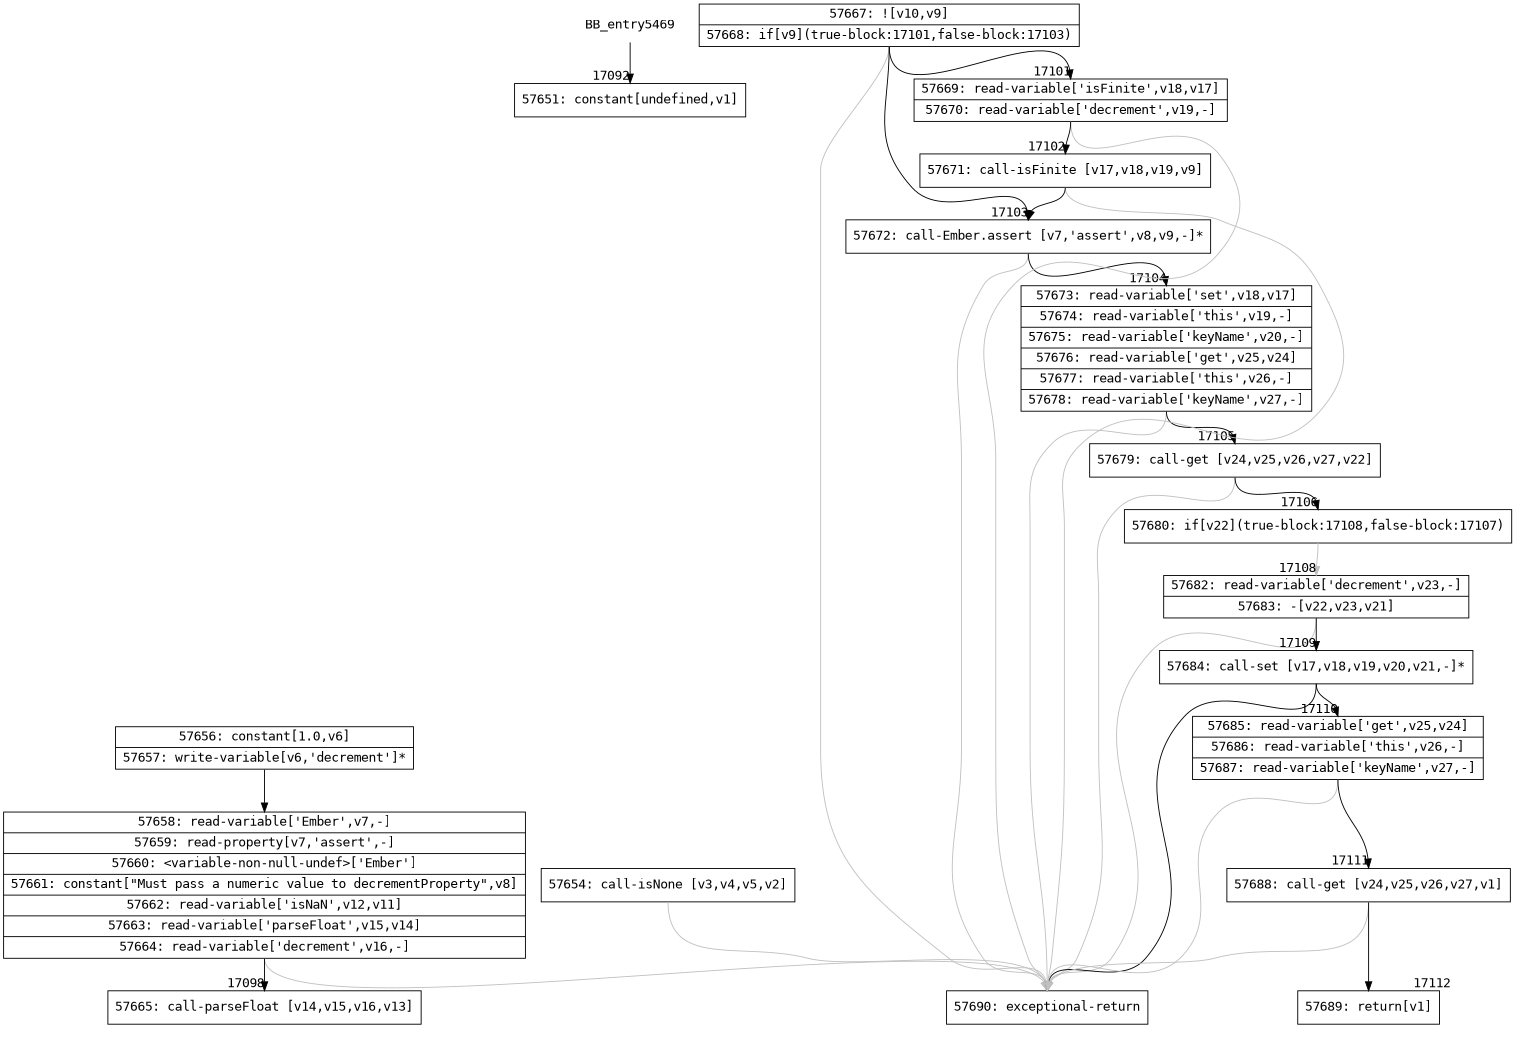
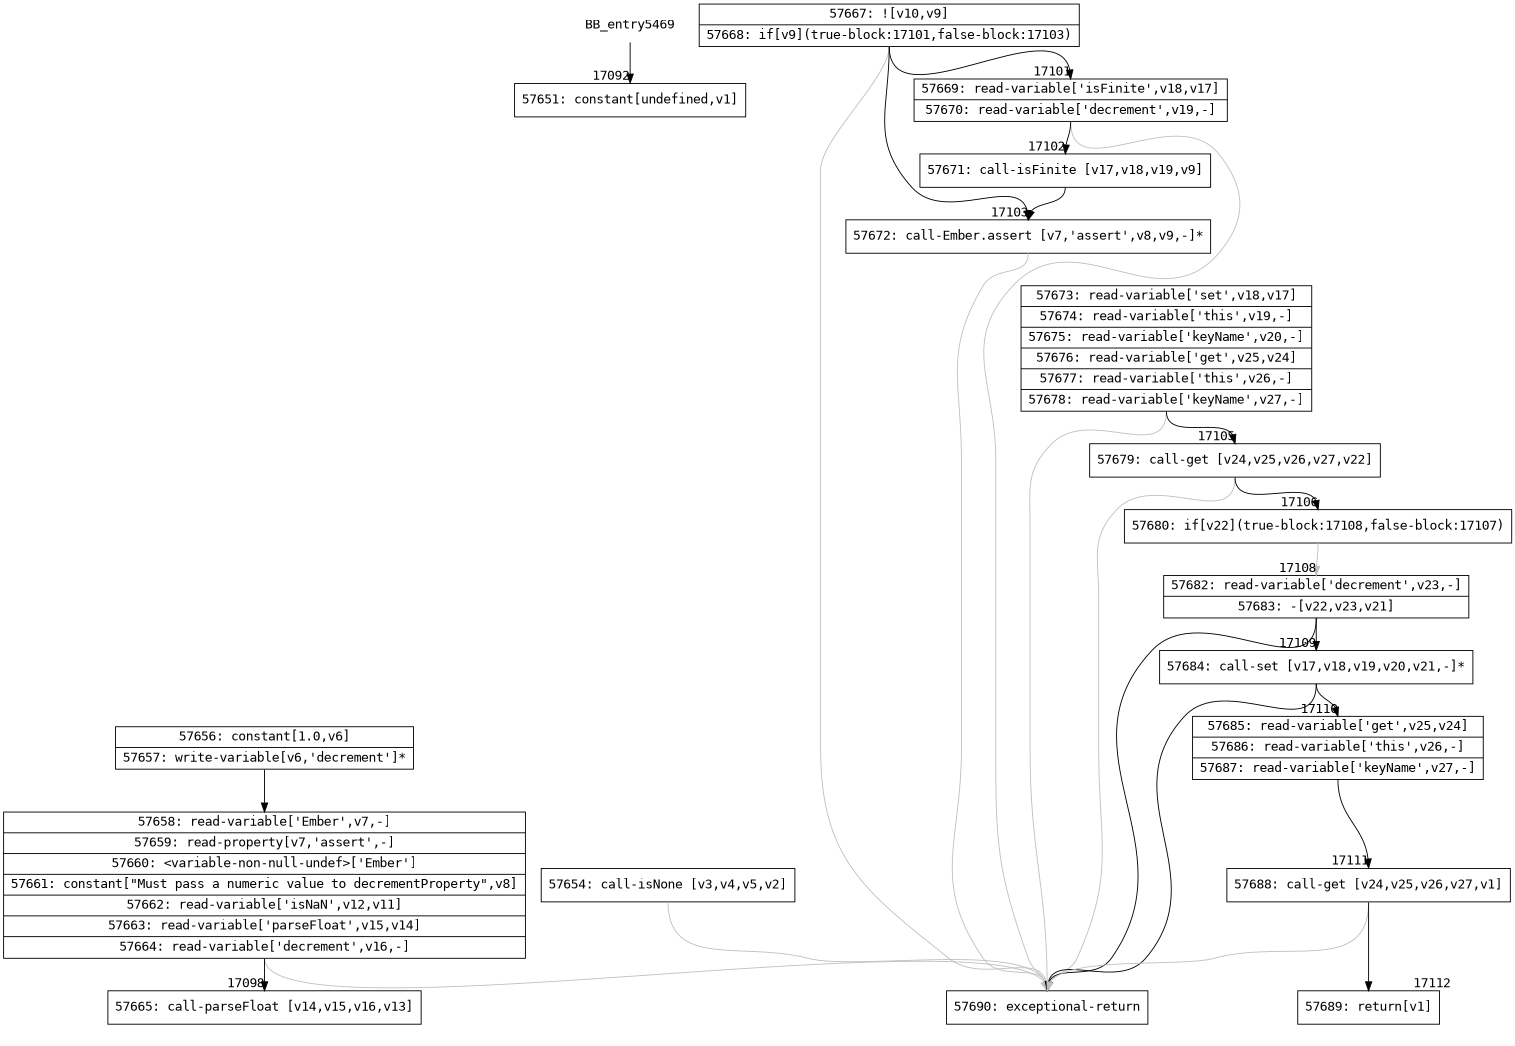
(1089, 271) -> none
(1143, 419) -> none
(1118, 744) -> (1118, 744)
(1200, 888) -> none
